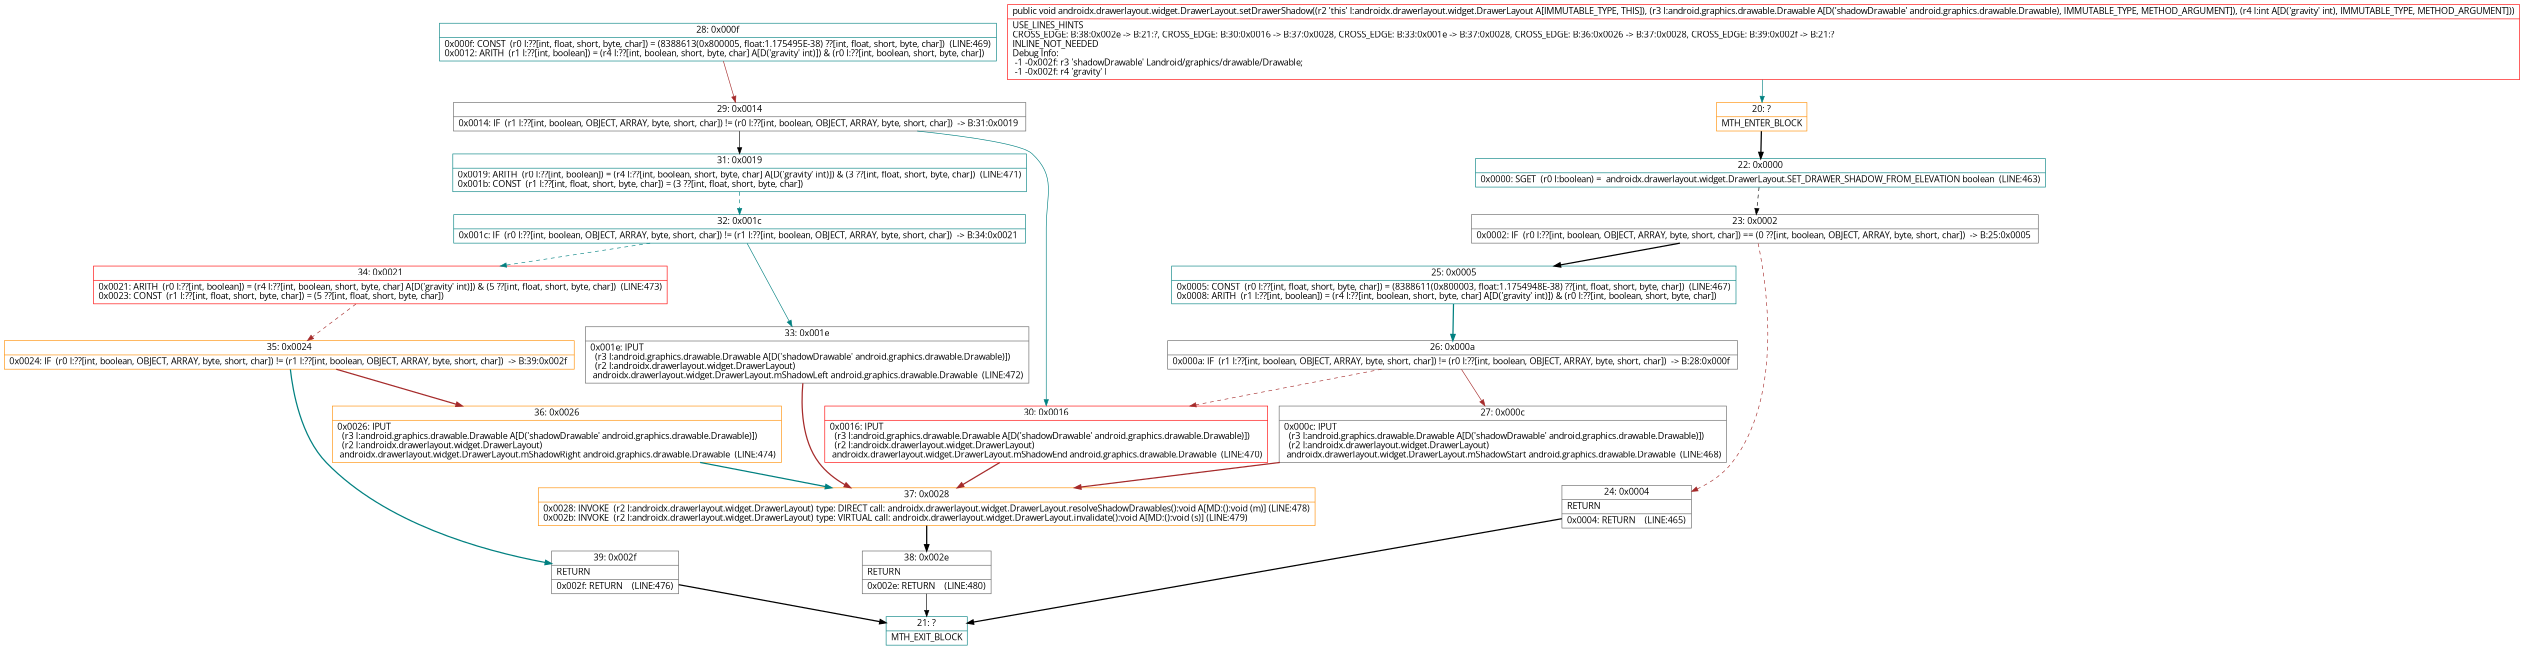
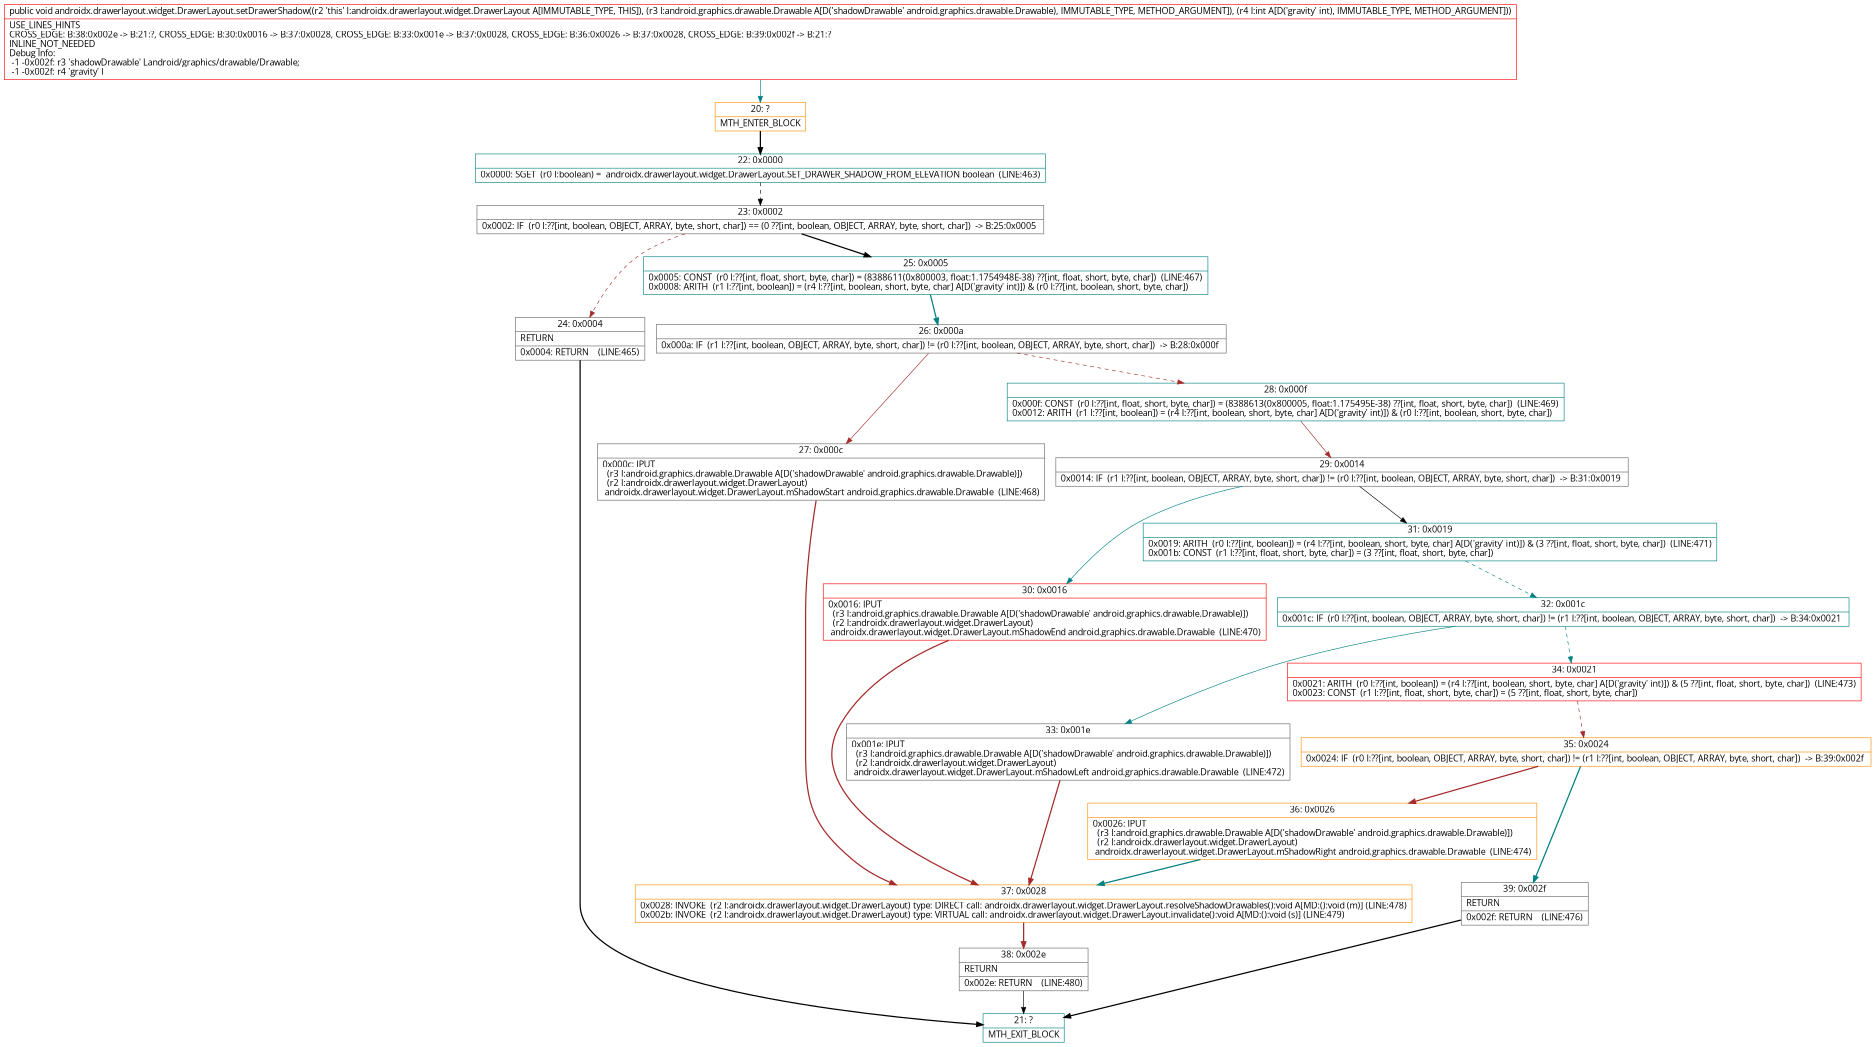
(1289, 387) -> (1097, 368)
(927, 535) -> (1024, 932)
